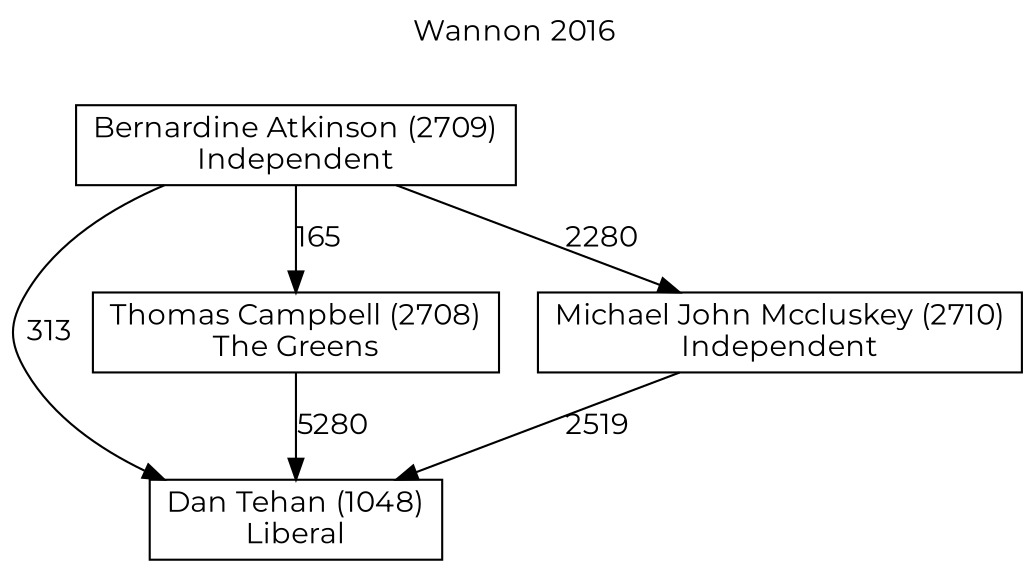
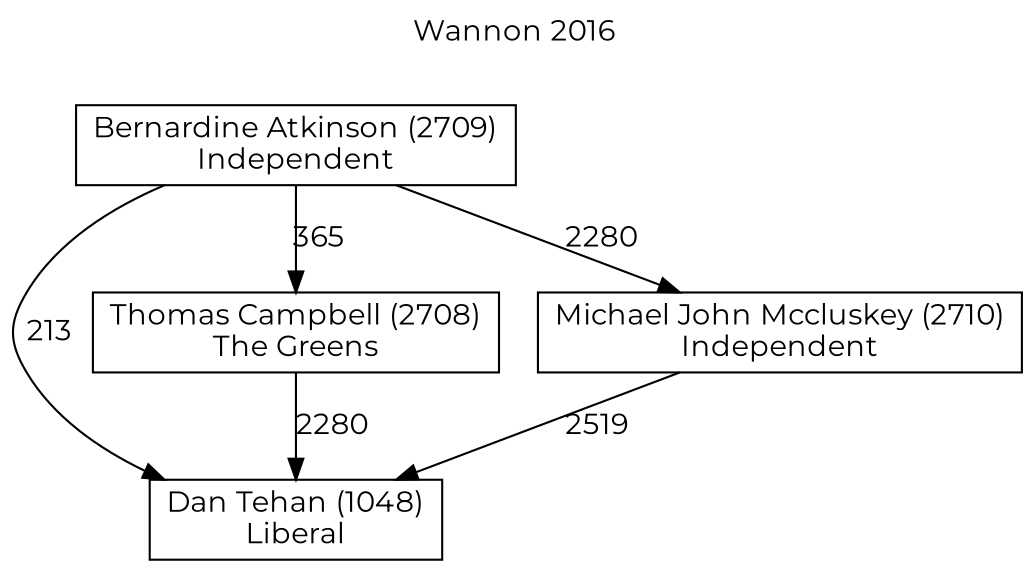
(319, 239) -> (319, 239)
(50, 332) -> (50, 332)
(333, 426) -> (333, 426)
